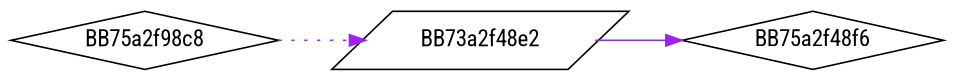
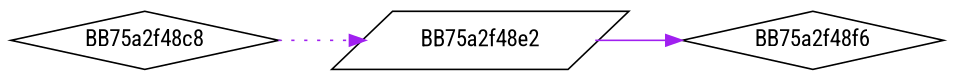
(145, 40) -> (145, 40)
(480, 40) -> (480, 40)
